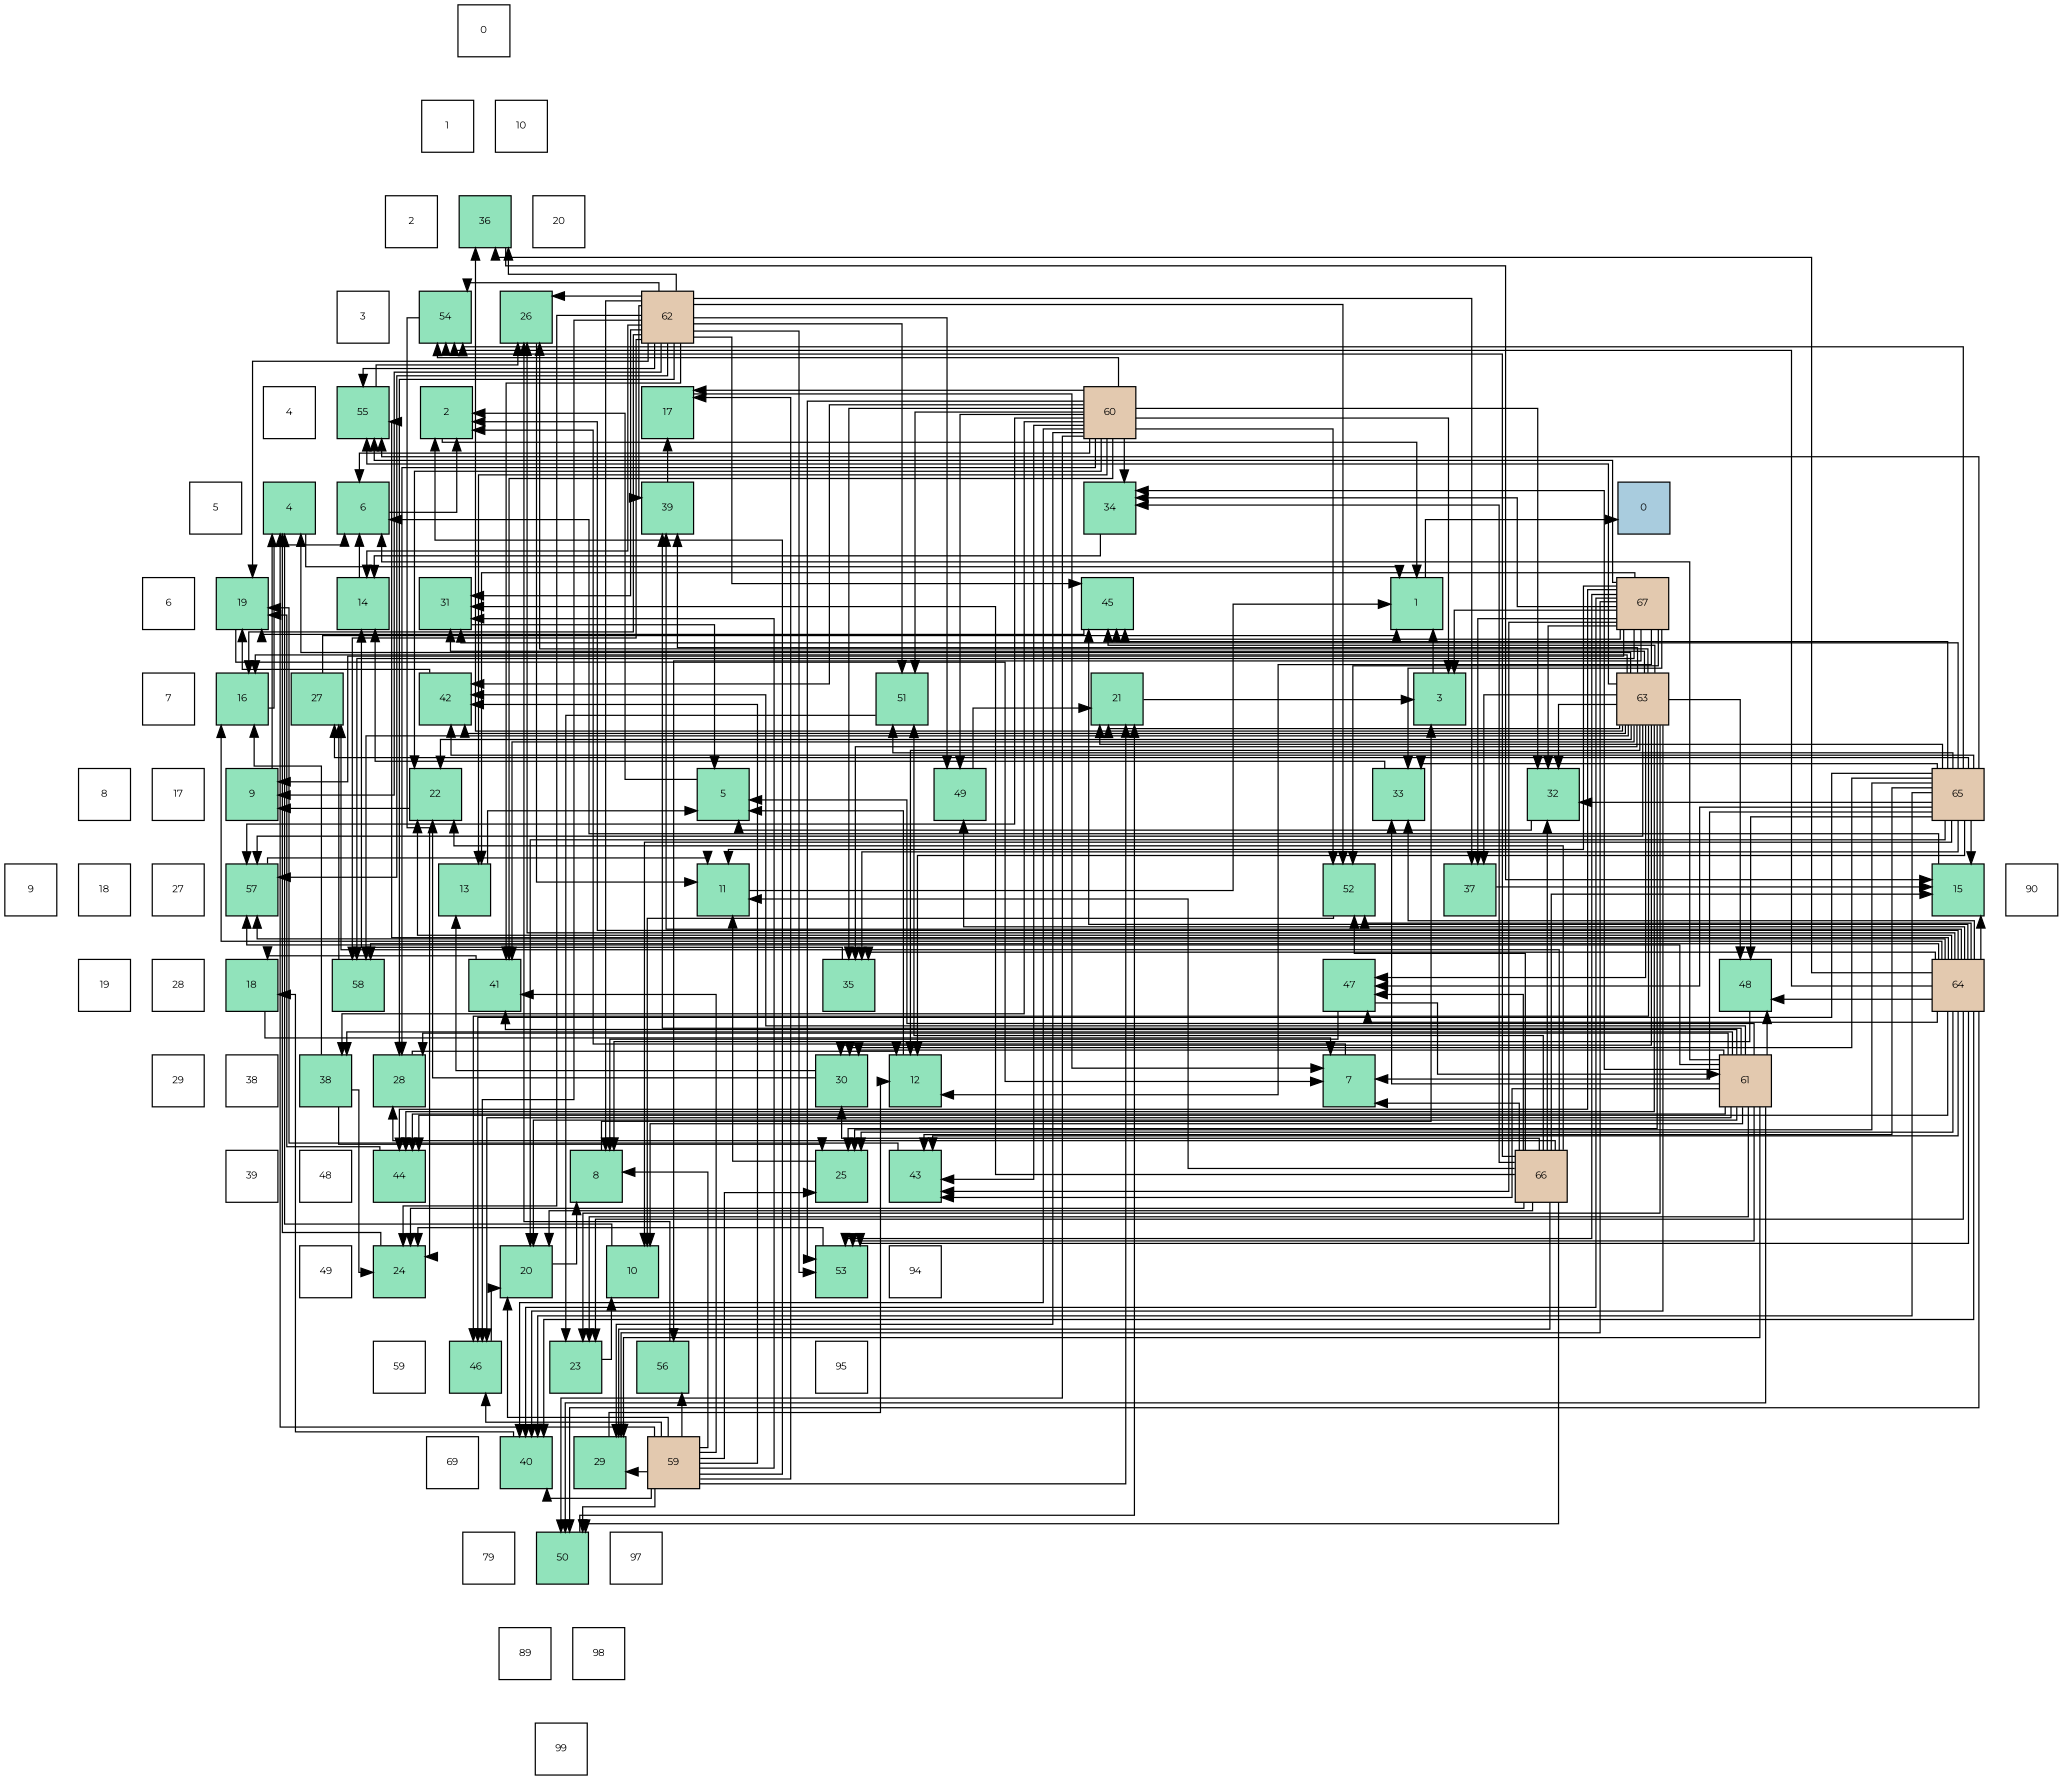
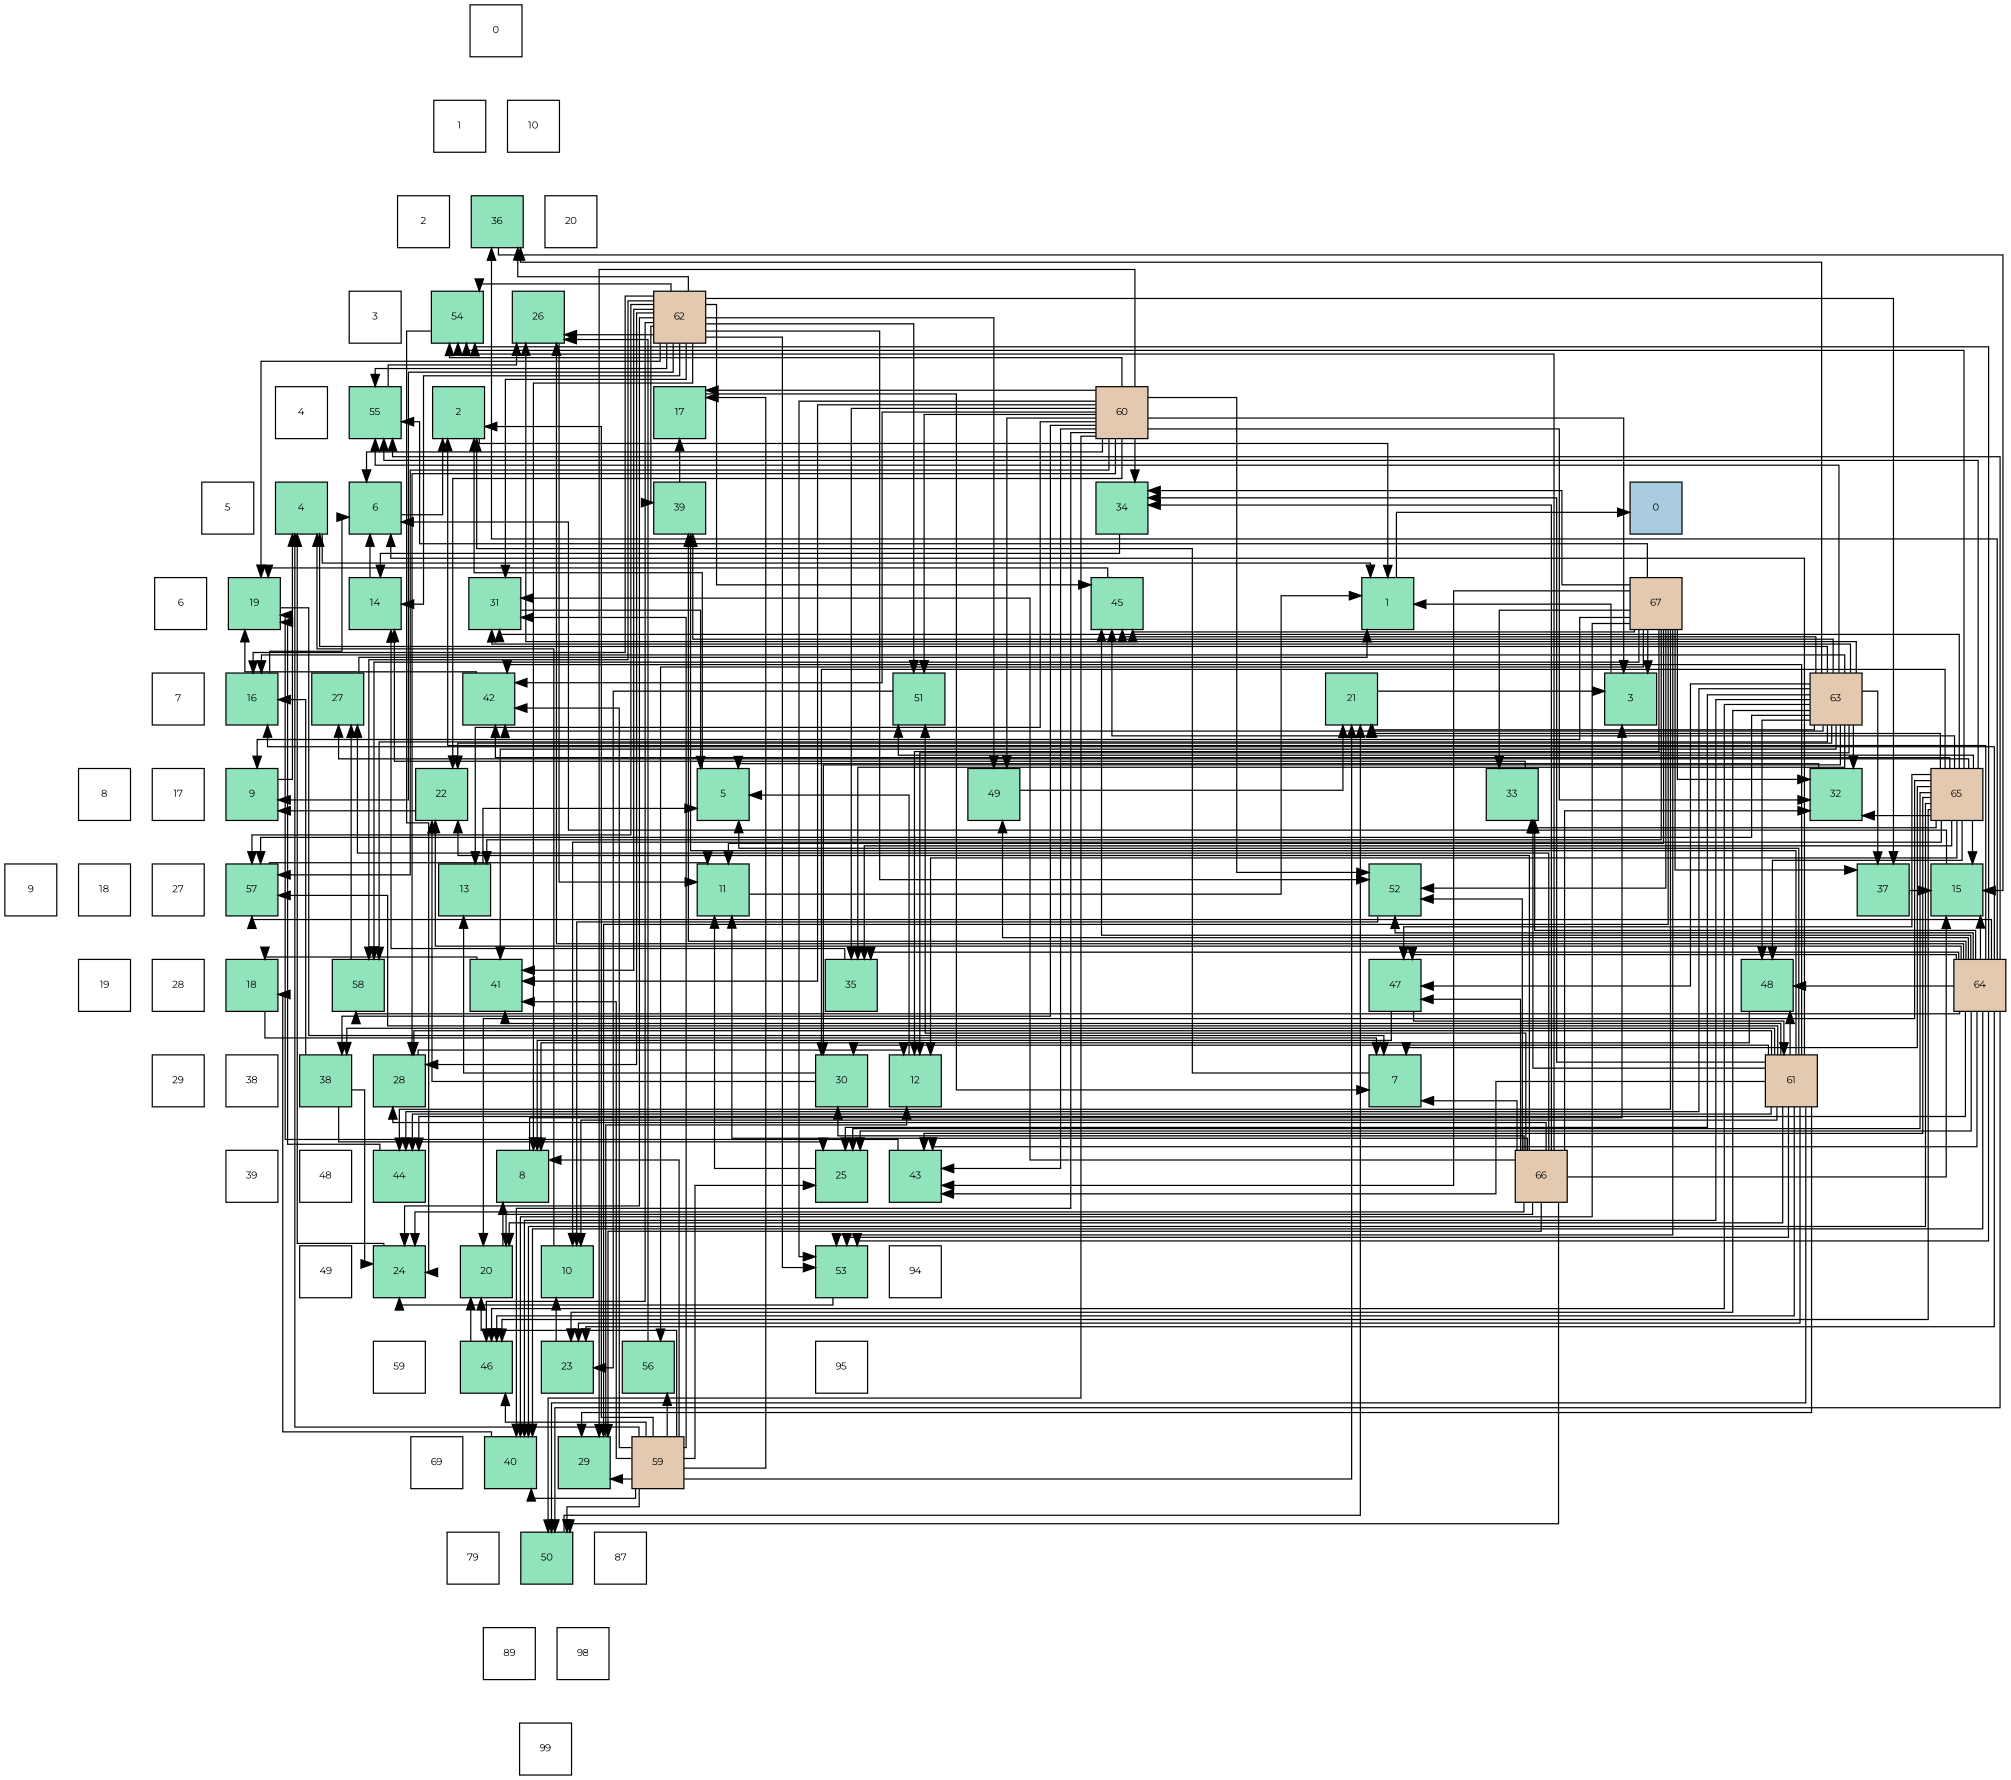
(2032, 890) -> none
(636, 1558) -> (620, 1558)
